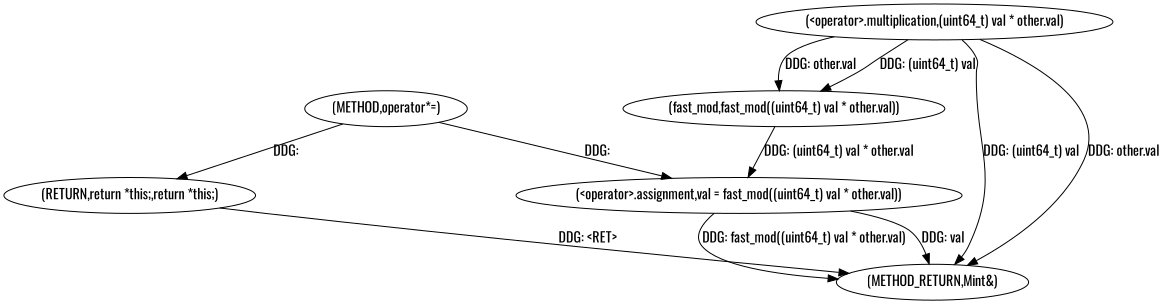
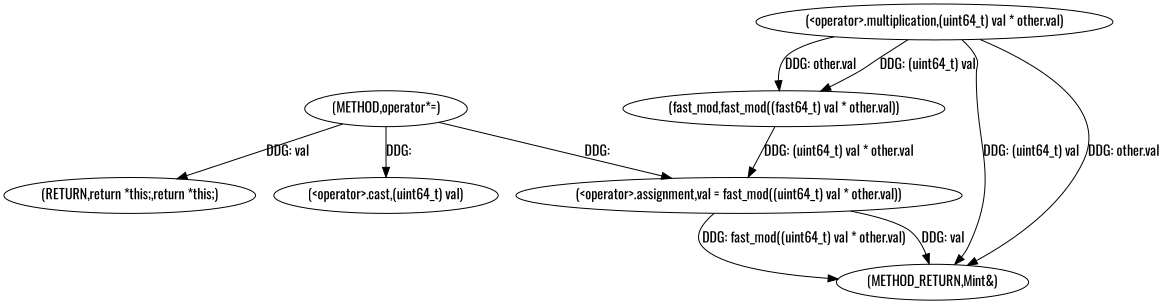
(784, 109) -> (784, 109)
(288, 152) -> (288, 152)
none -> (386, 195)
(529, 242) -> none
